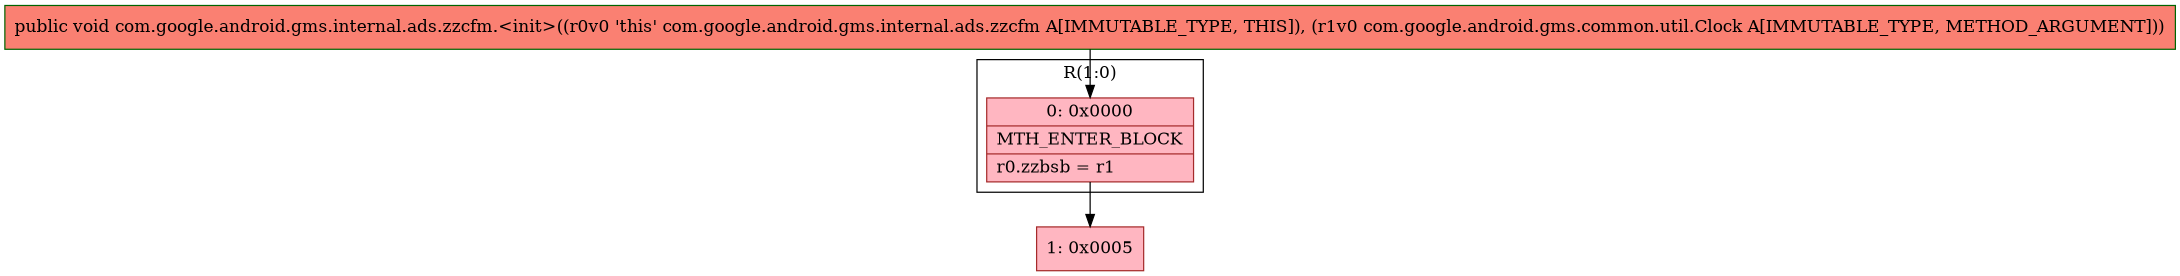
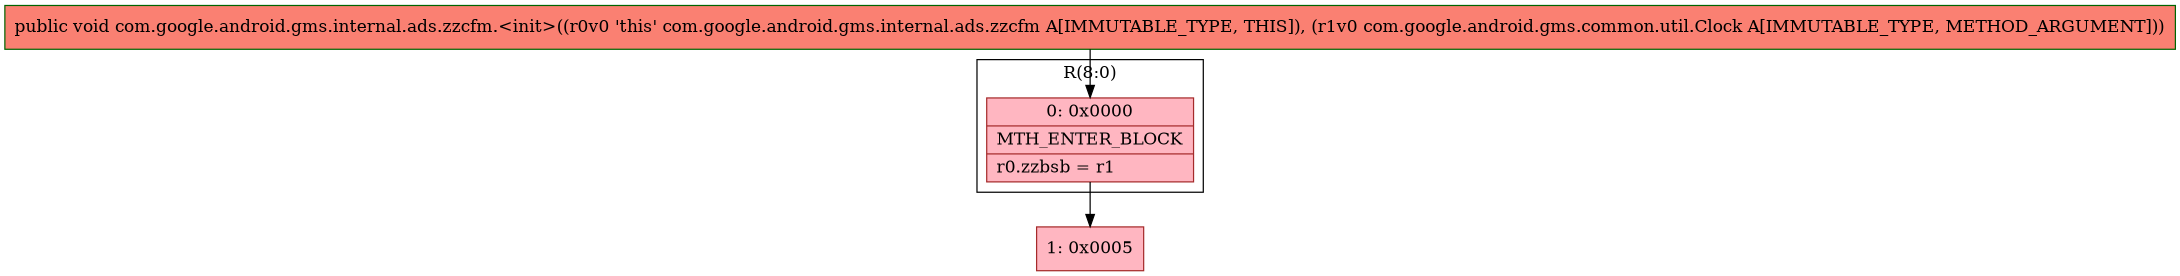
(1090, 74) -> (1090, 74)
